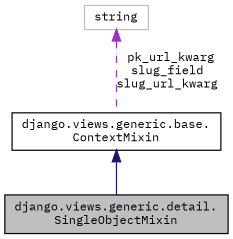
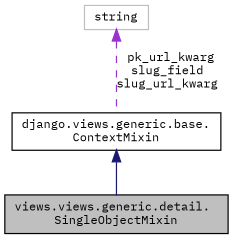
(116, 214) -> (116, 214)
